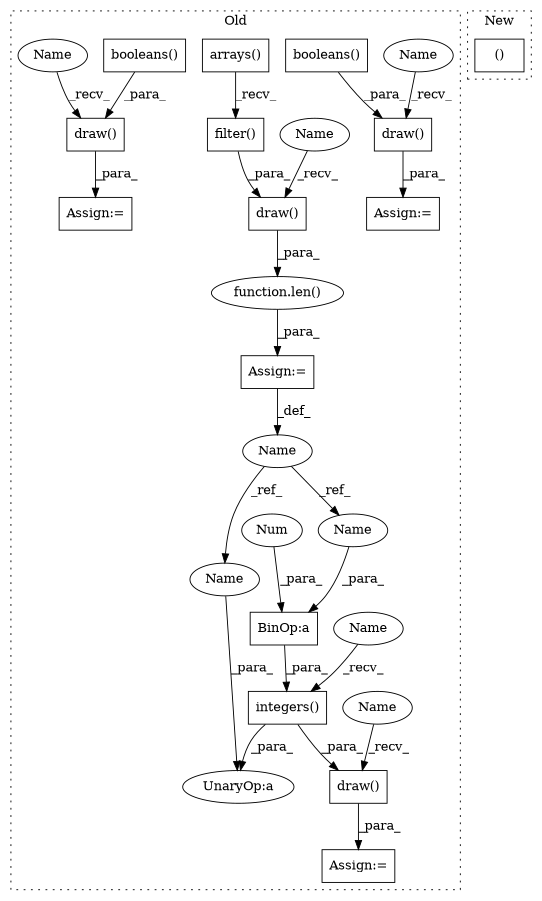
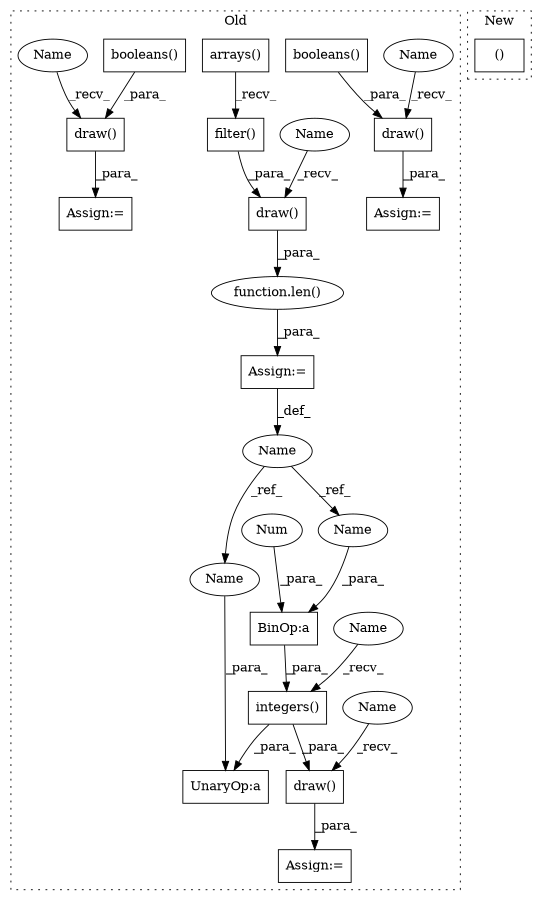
(238, 787) -> (226, 787)
